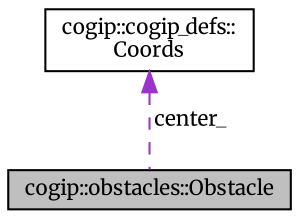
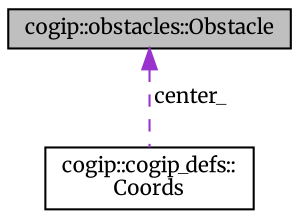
(150, 131) -> (150, 108)
